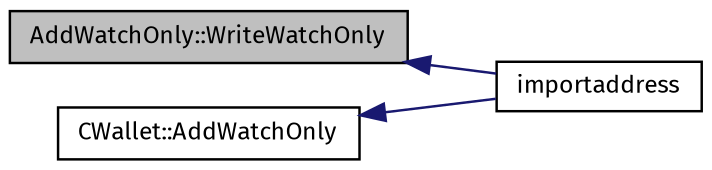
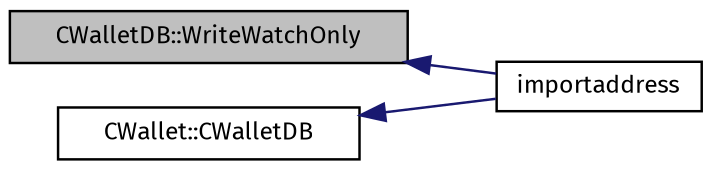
(209, 37) -> (209, 37)
(209, 133) -> (209, 133)
